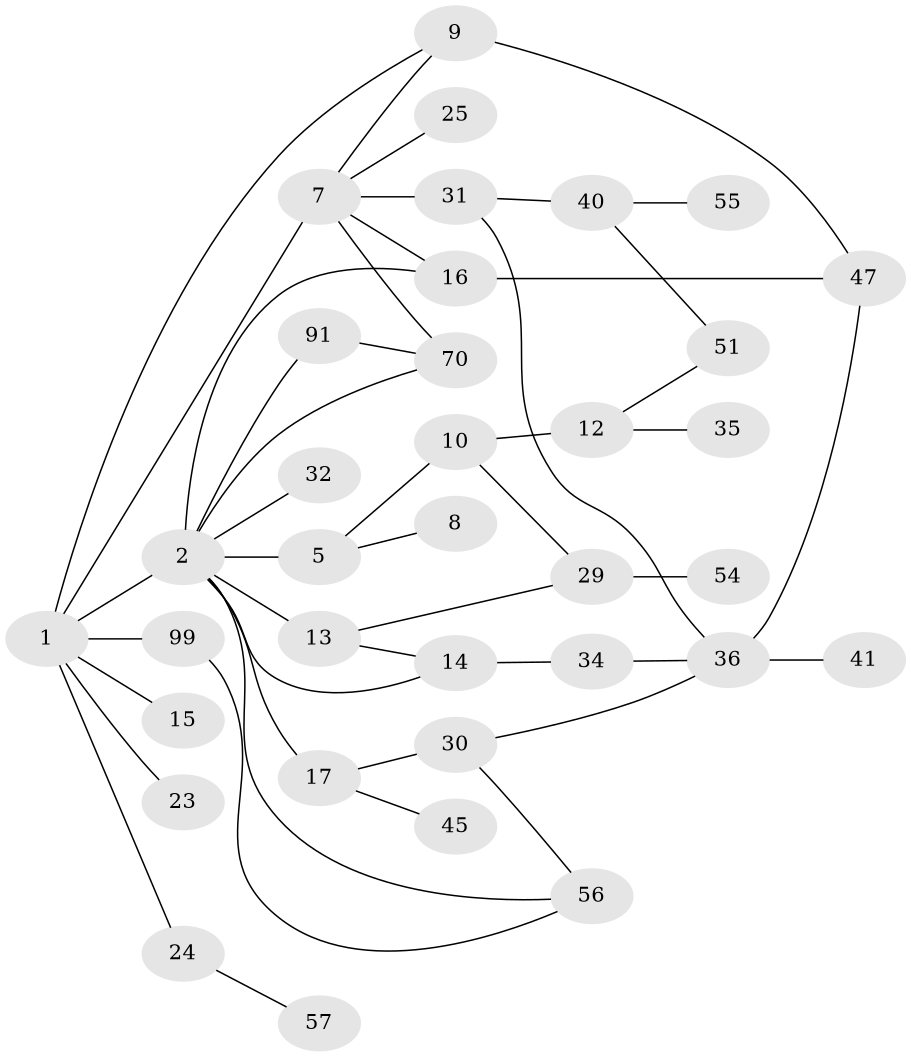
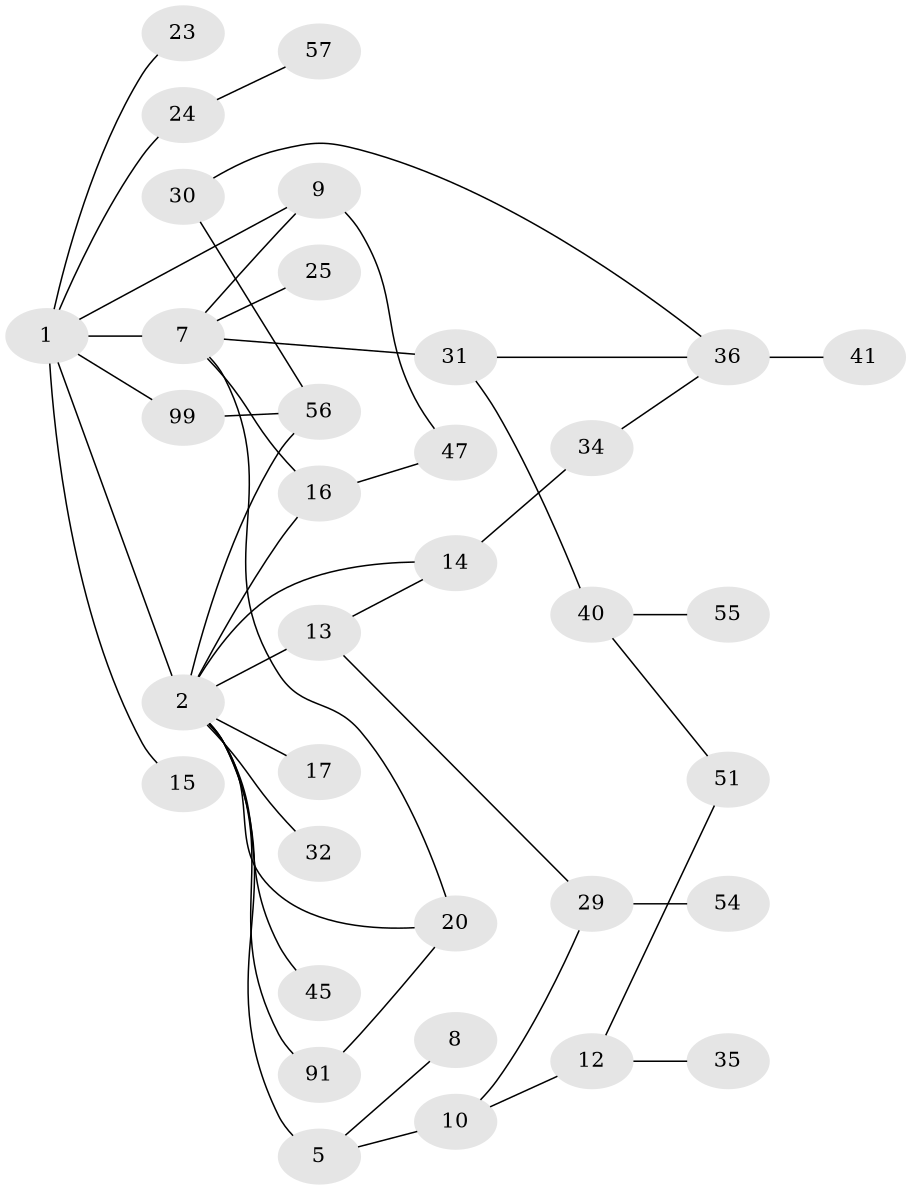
(456, 360) -> (456, 923)
(824, 478) -> none
(387, 762) -> none
(388, 802) -> (263, 906)
